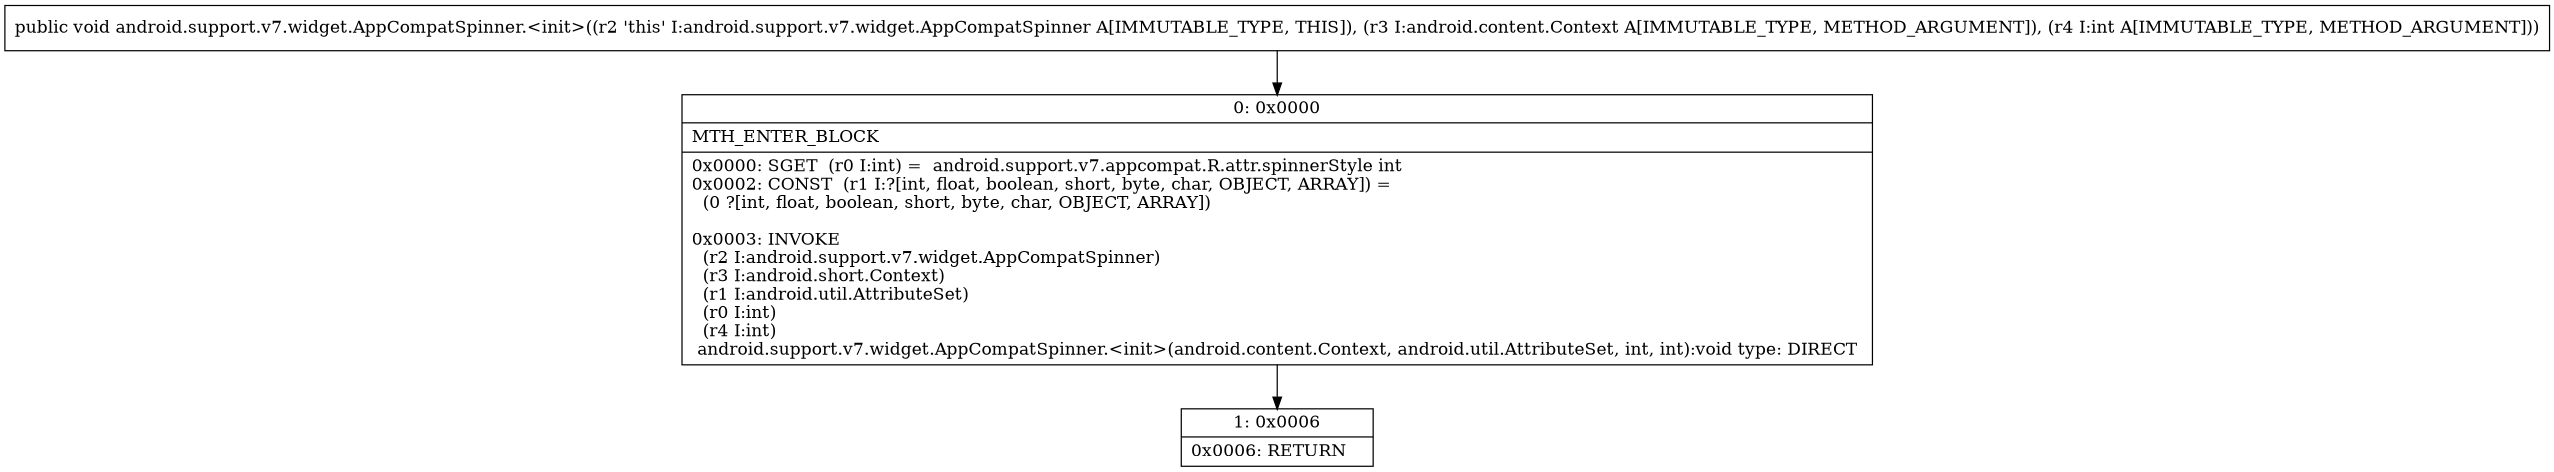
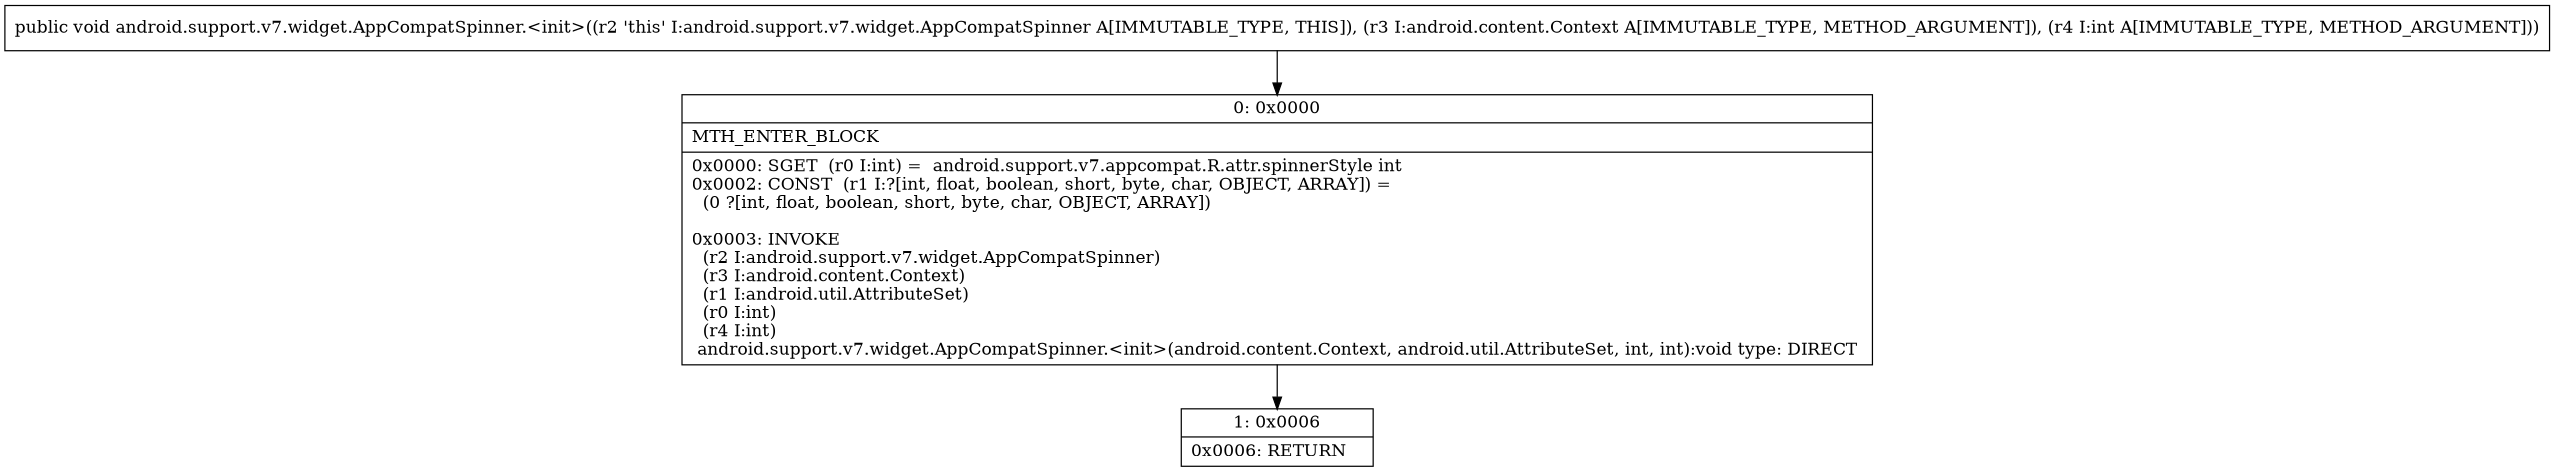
(819, 276) -> (829, 276)
